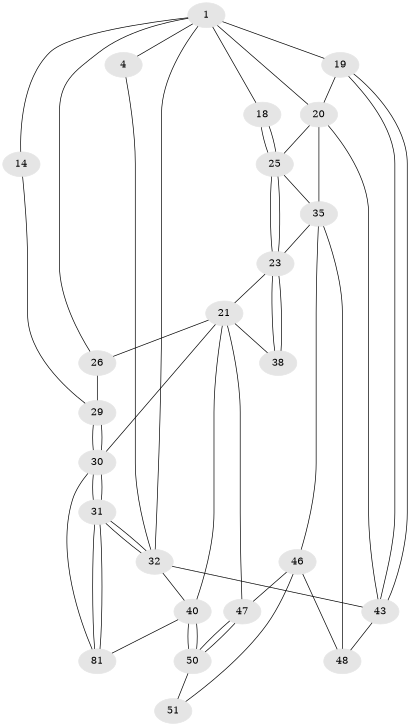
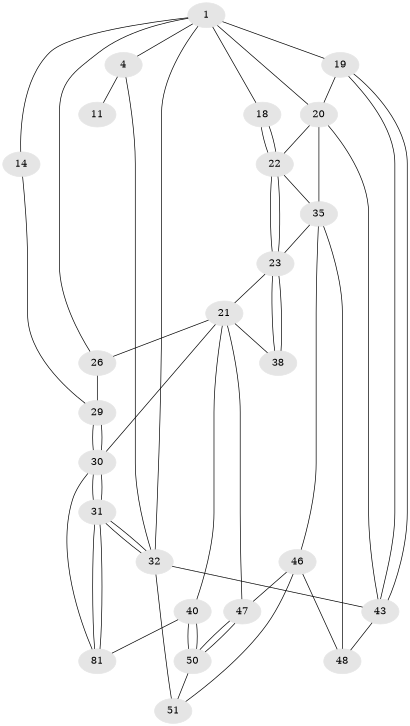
none -> (97, 115)
(275, 164) -> (275, 164)
(174, 587) -> (163, 637)
